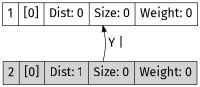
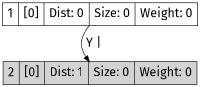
(105, 47) -> (82, 41)
